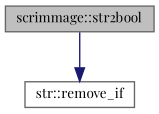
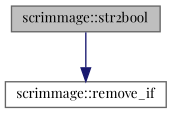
(80, 95) -> (86, 95)
